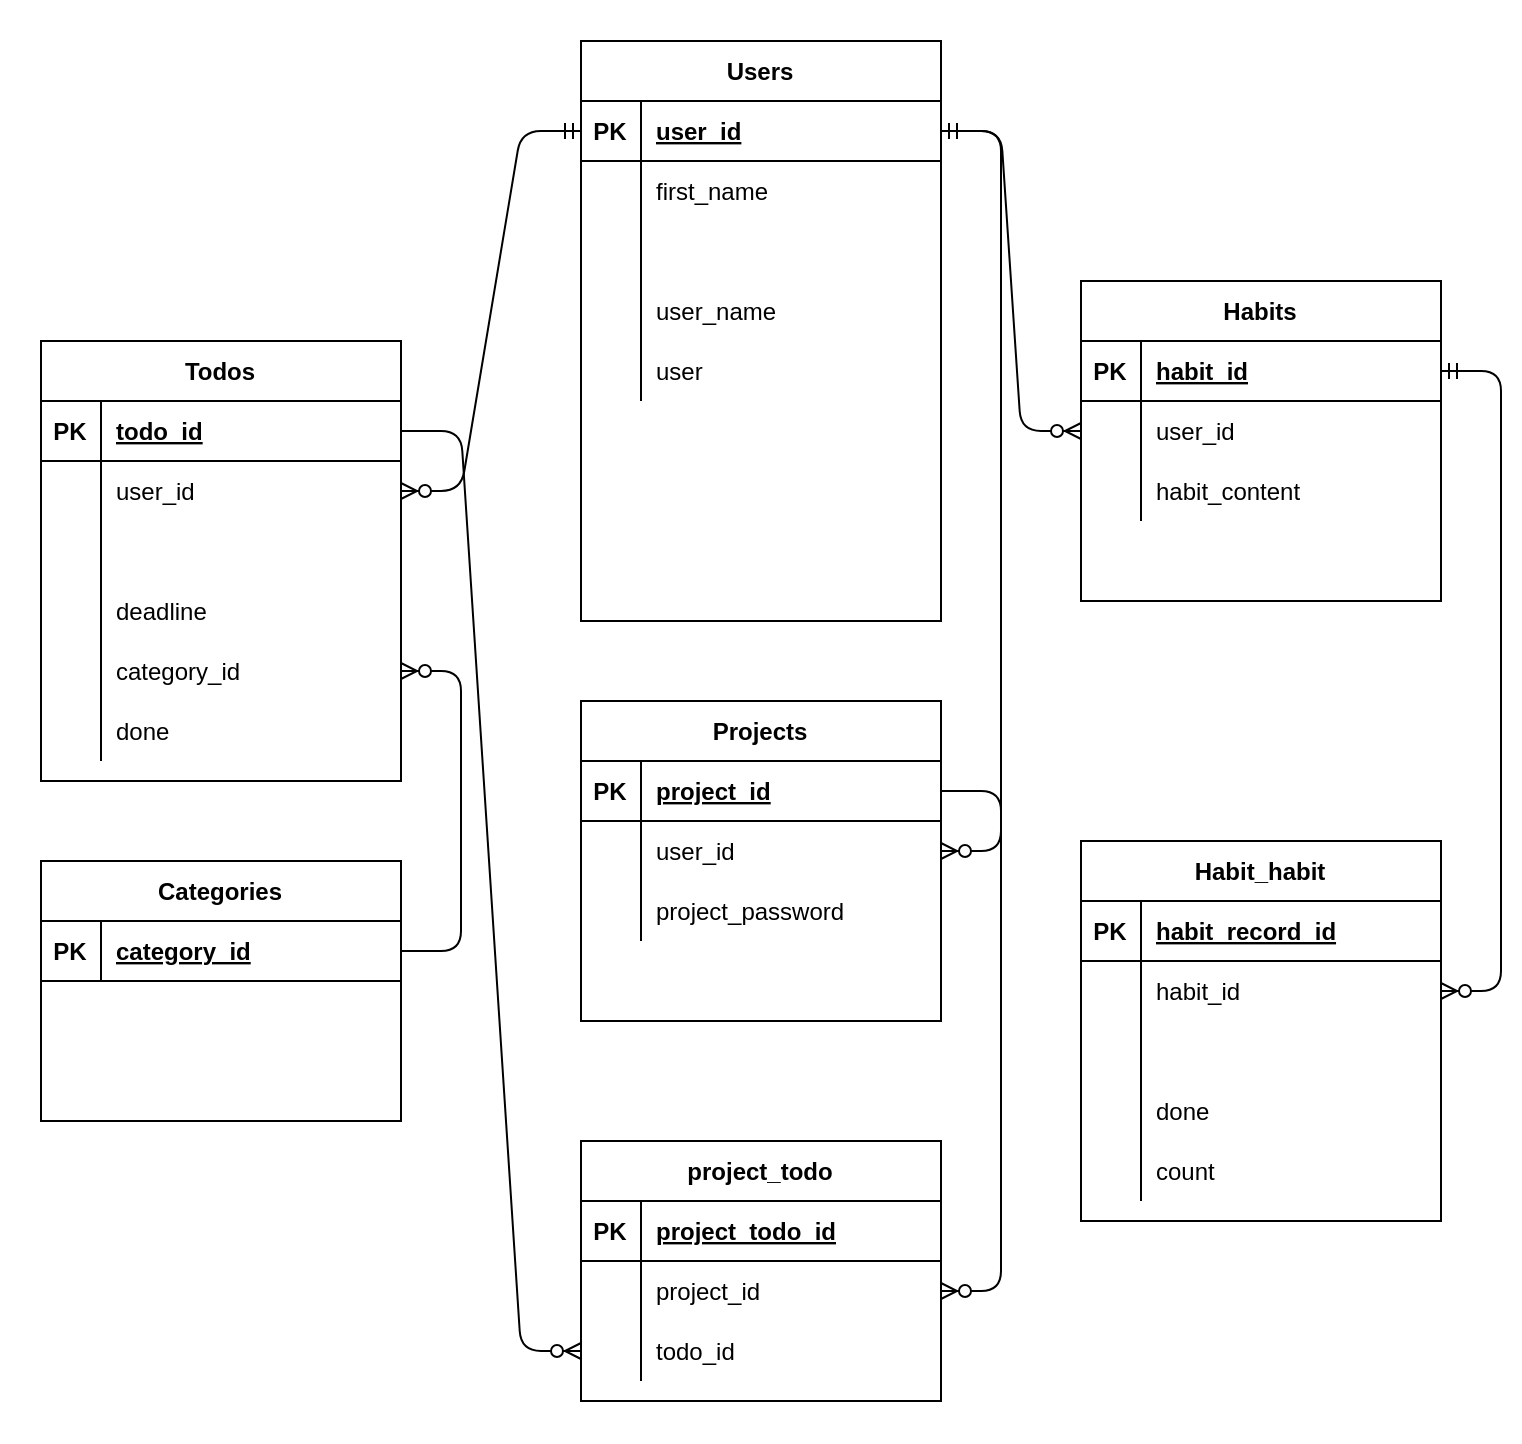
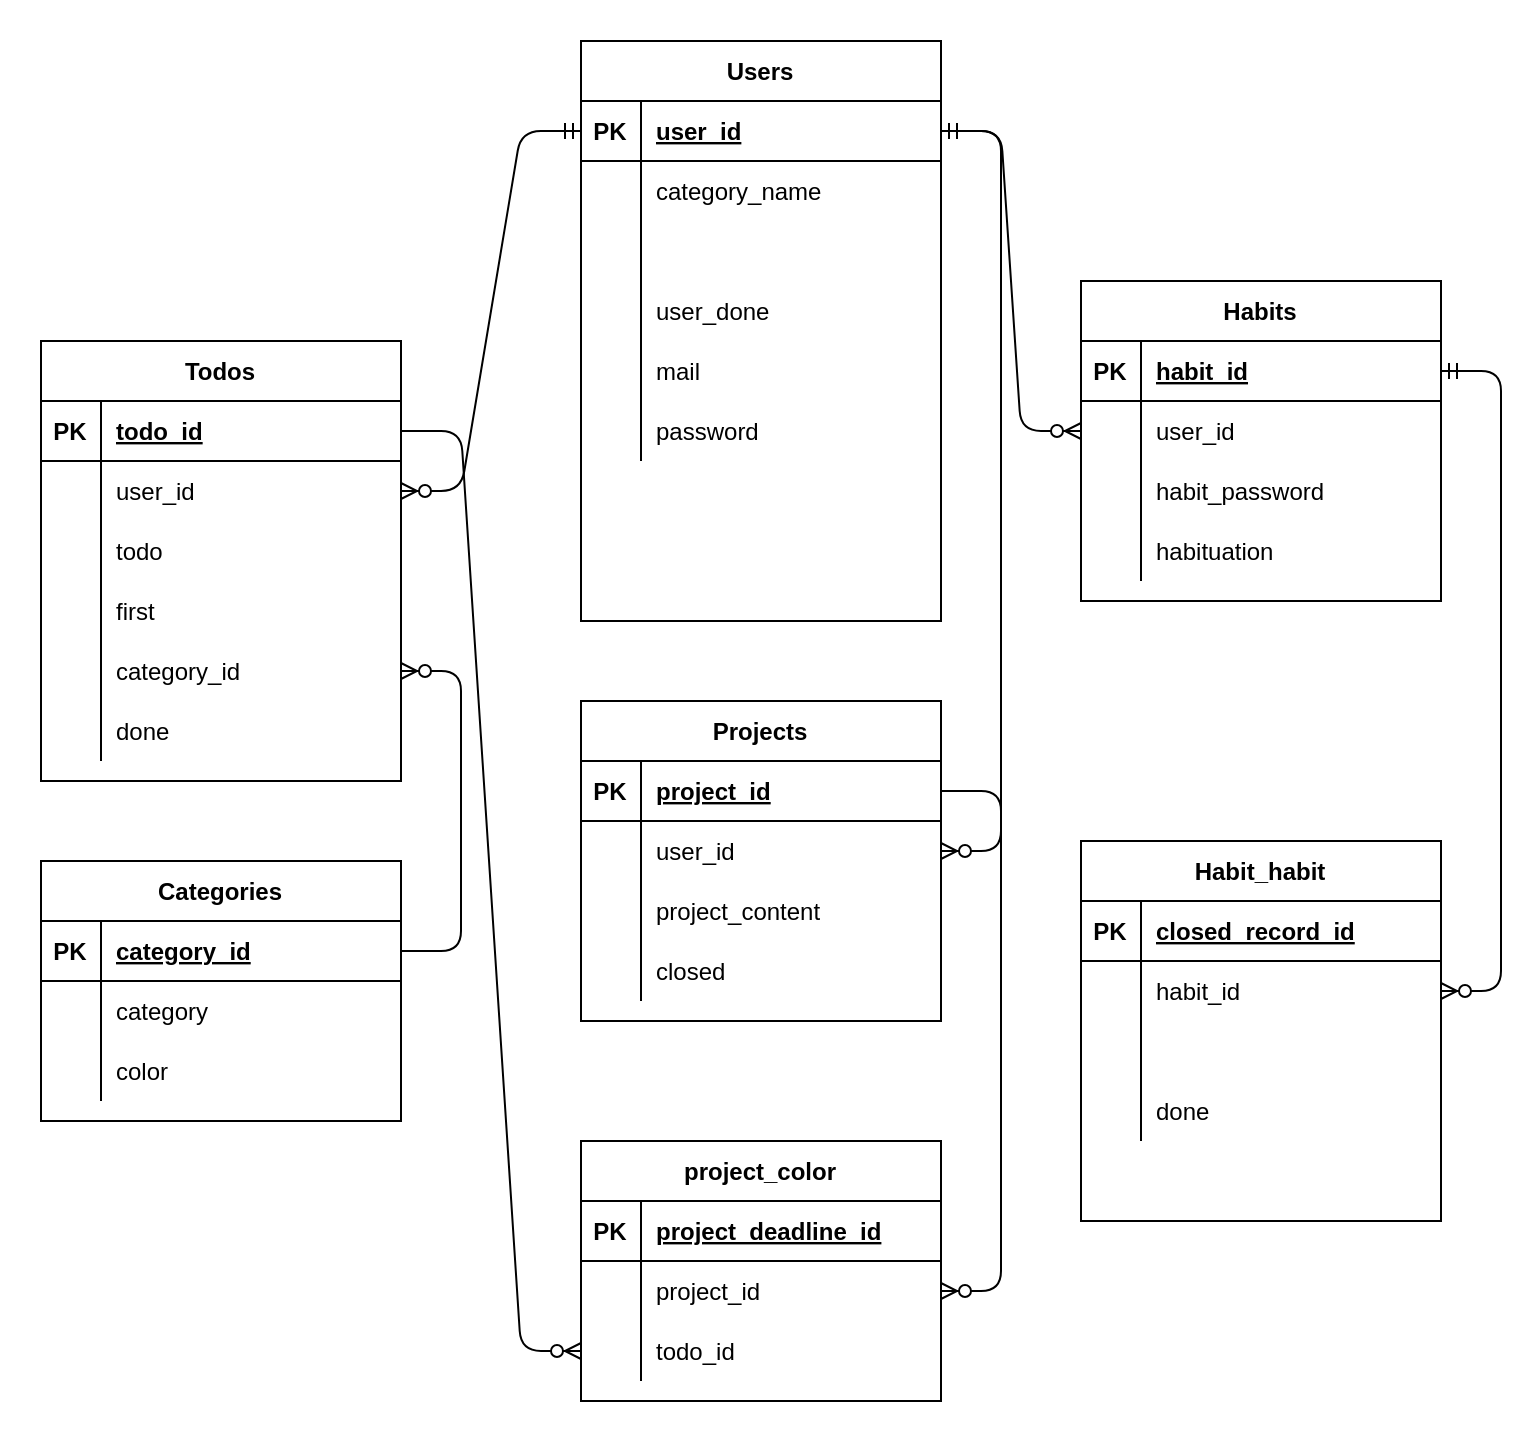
(720, 192) -> (743, 192)
(716, 312) -> (716, 312)
(683, 372) -> (677, 372)
none -> (791, 431)
(1240, 492) -> (1247, 492)
none -> (251, 551)
none -> (1291, 551)
(164, 612) -> (146, 612)
(764, 912) -> (757, 912)
(1251, 932) -> (1257, 932)
none -> (791, 971)
none -> (251, 1011)
none -> (251, 1071)
(1291, 1171) -> none
(760, 1172) -> (760, 1172)
(754, 1232) -> (774, 1232)
